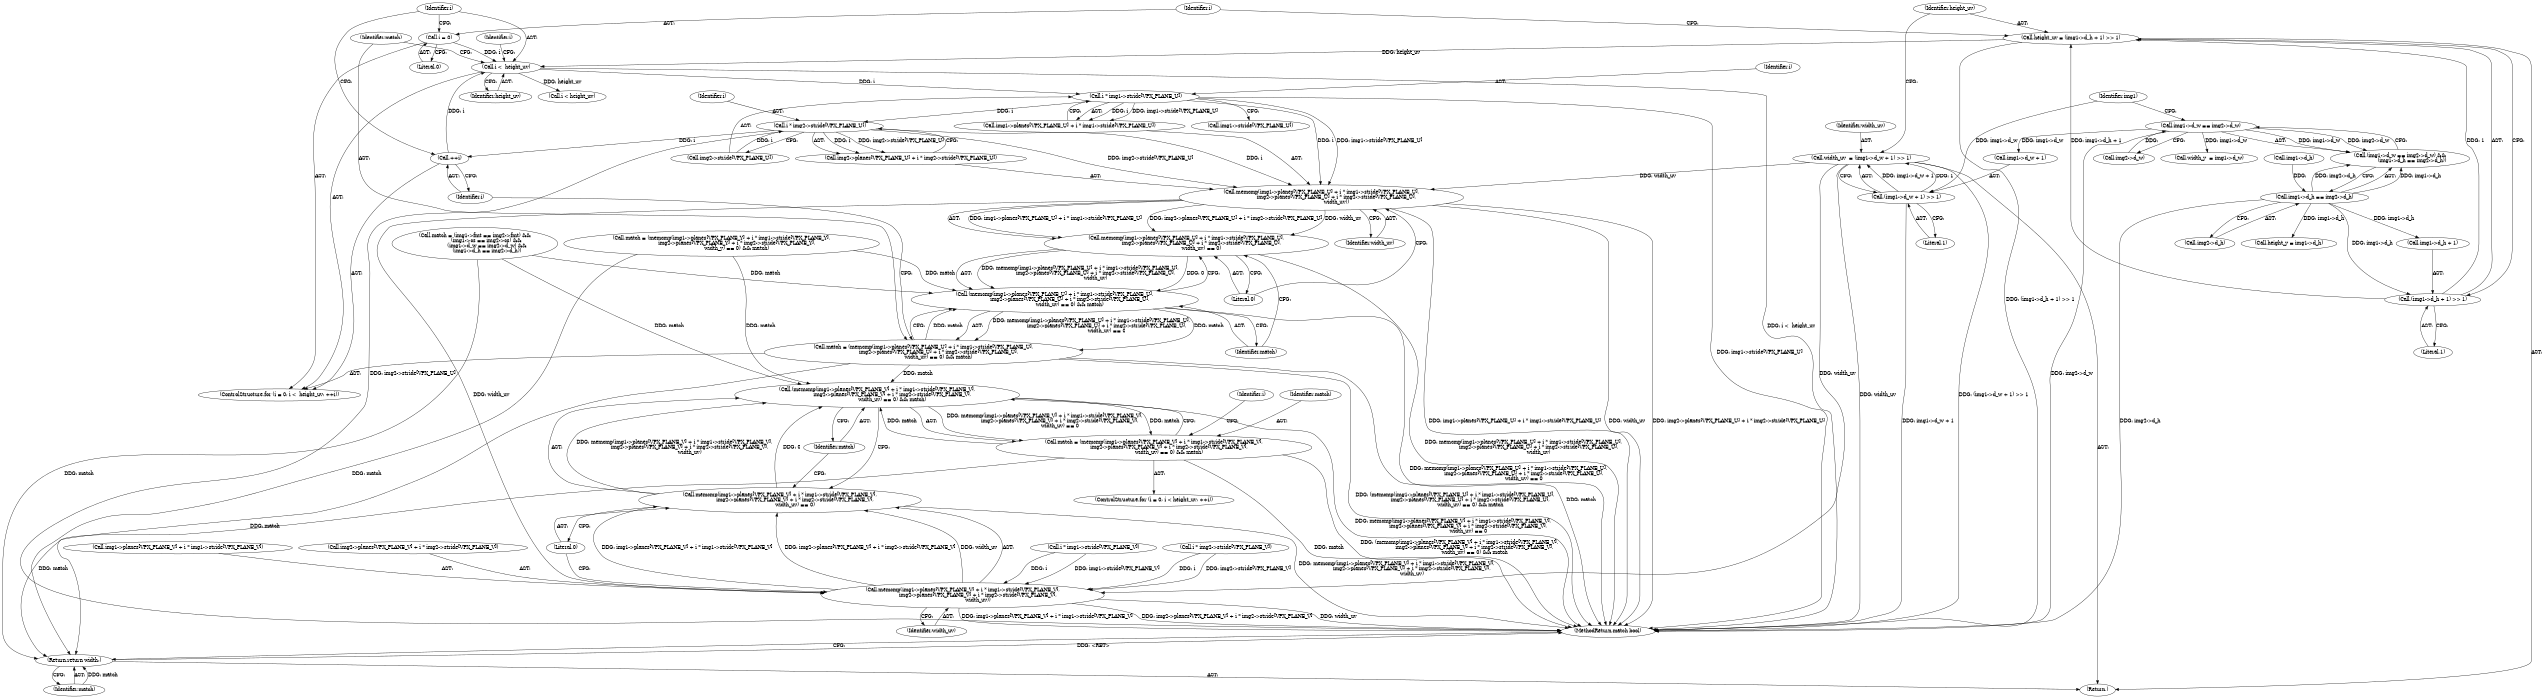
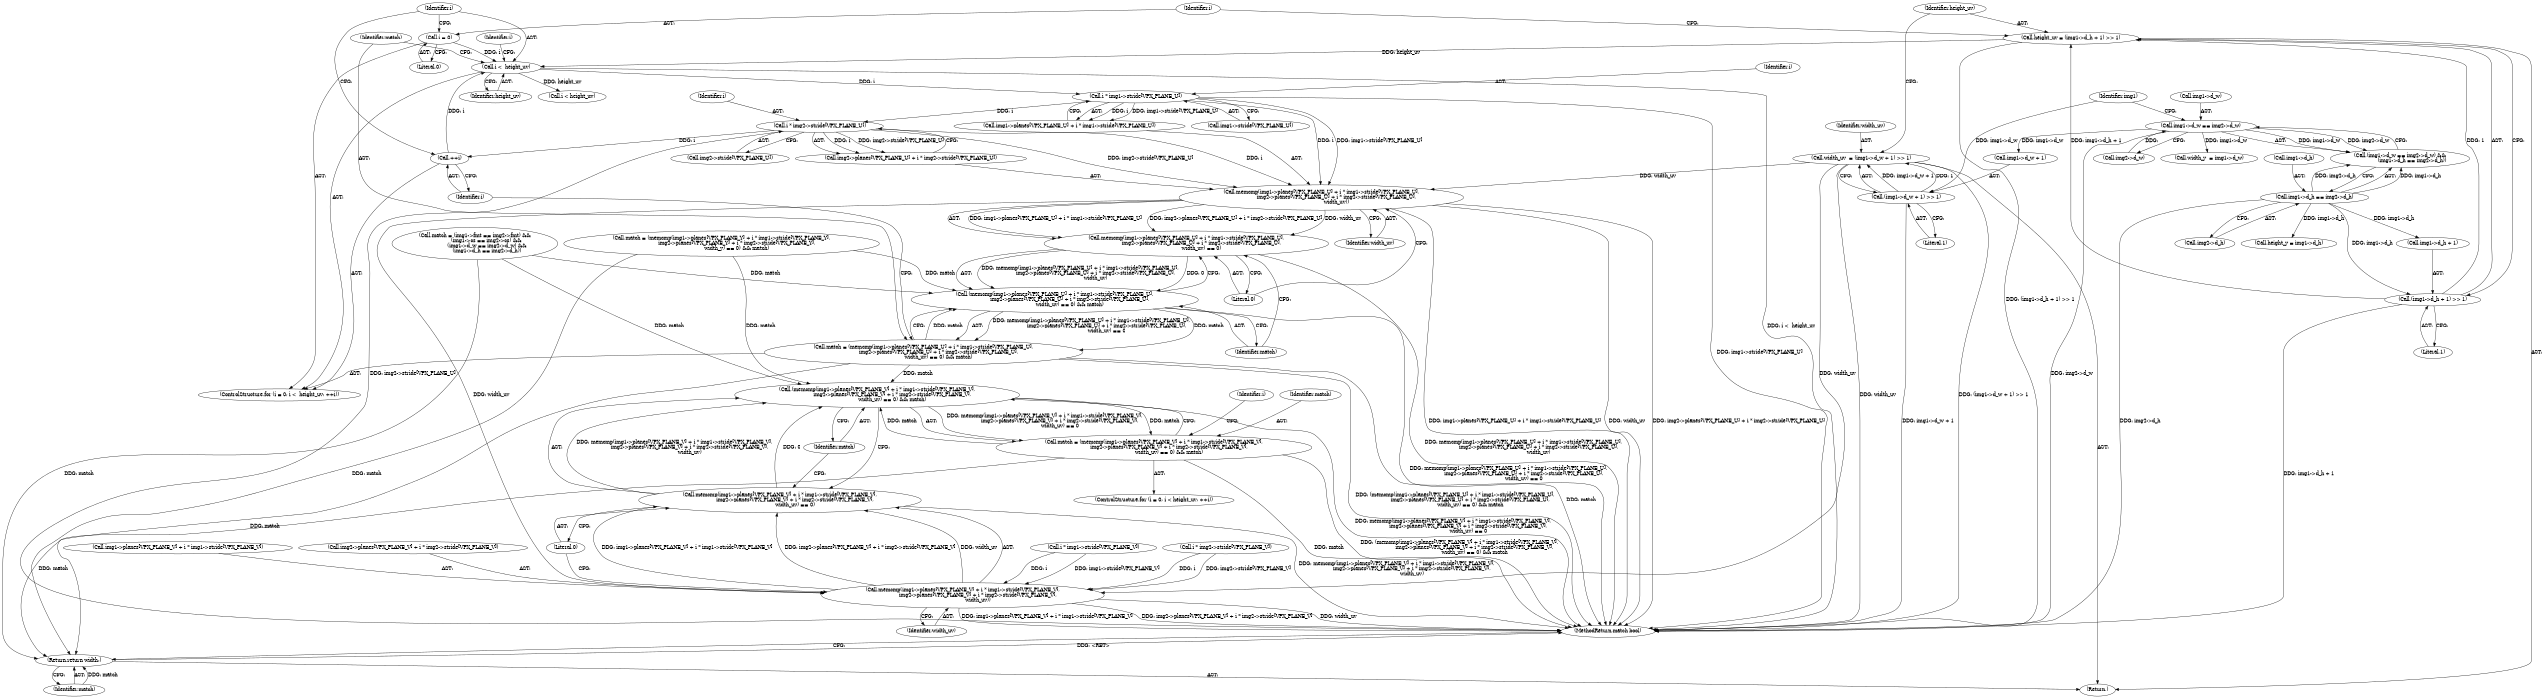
none -> (2201, 97)
(886, 101) -> (1215, 108)
(765, 141) -> (765, 141)
(2301, 176) -> (2301, 176)
none -> (2161, 618)
